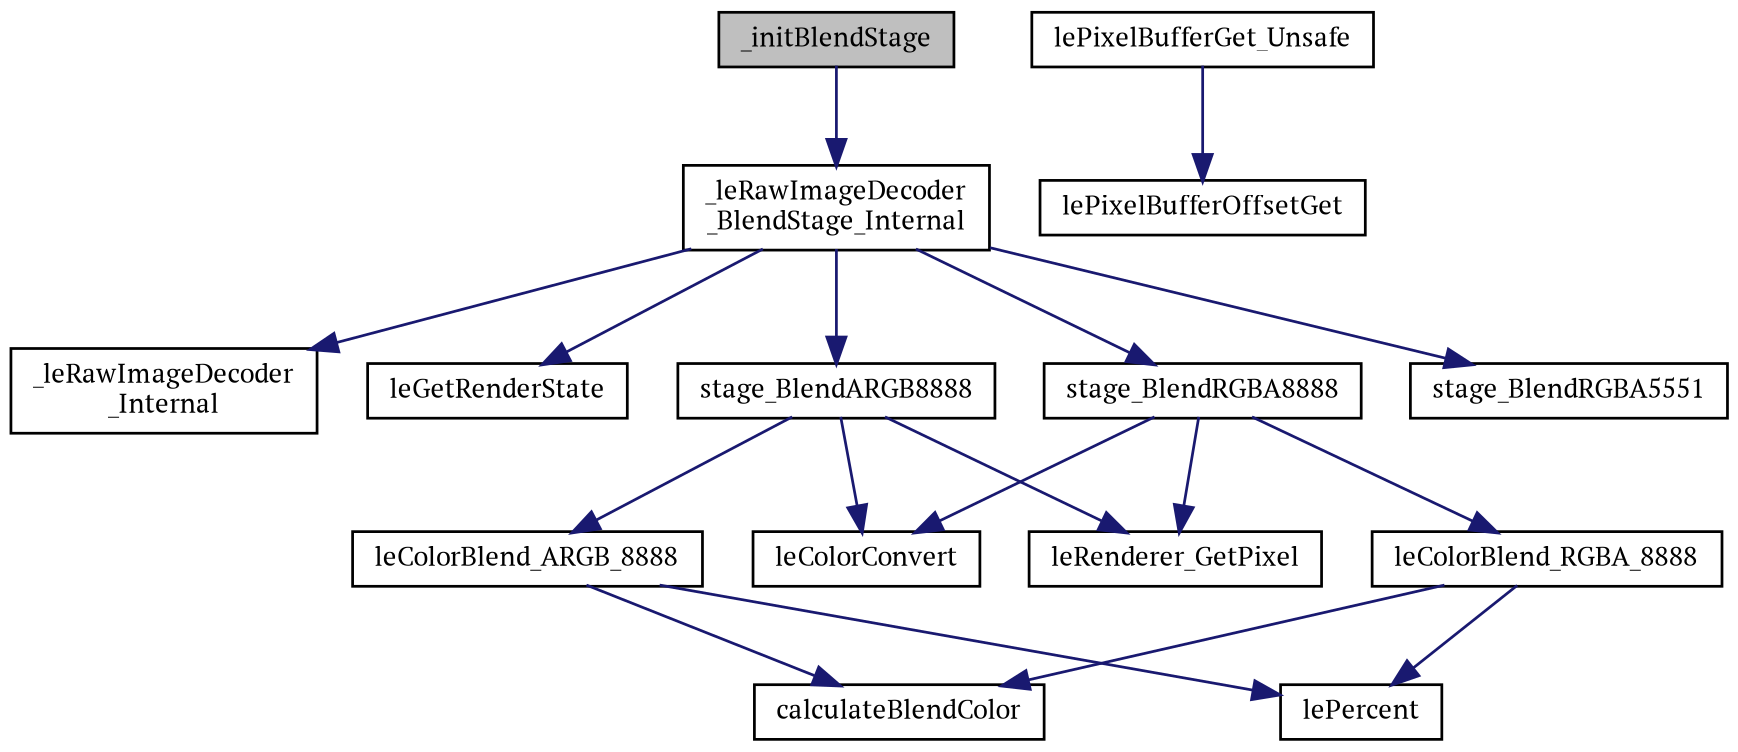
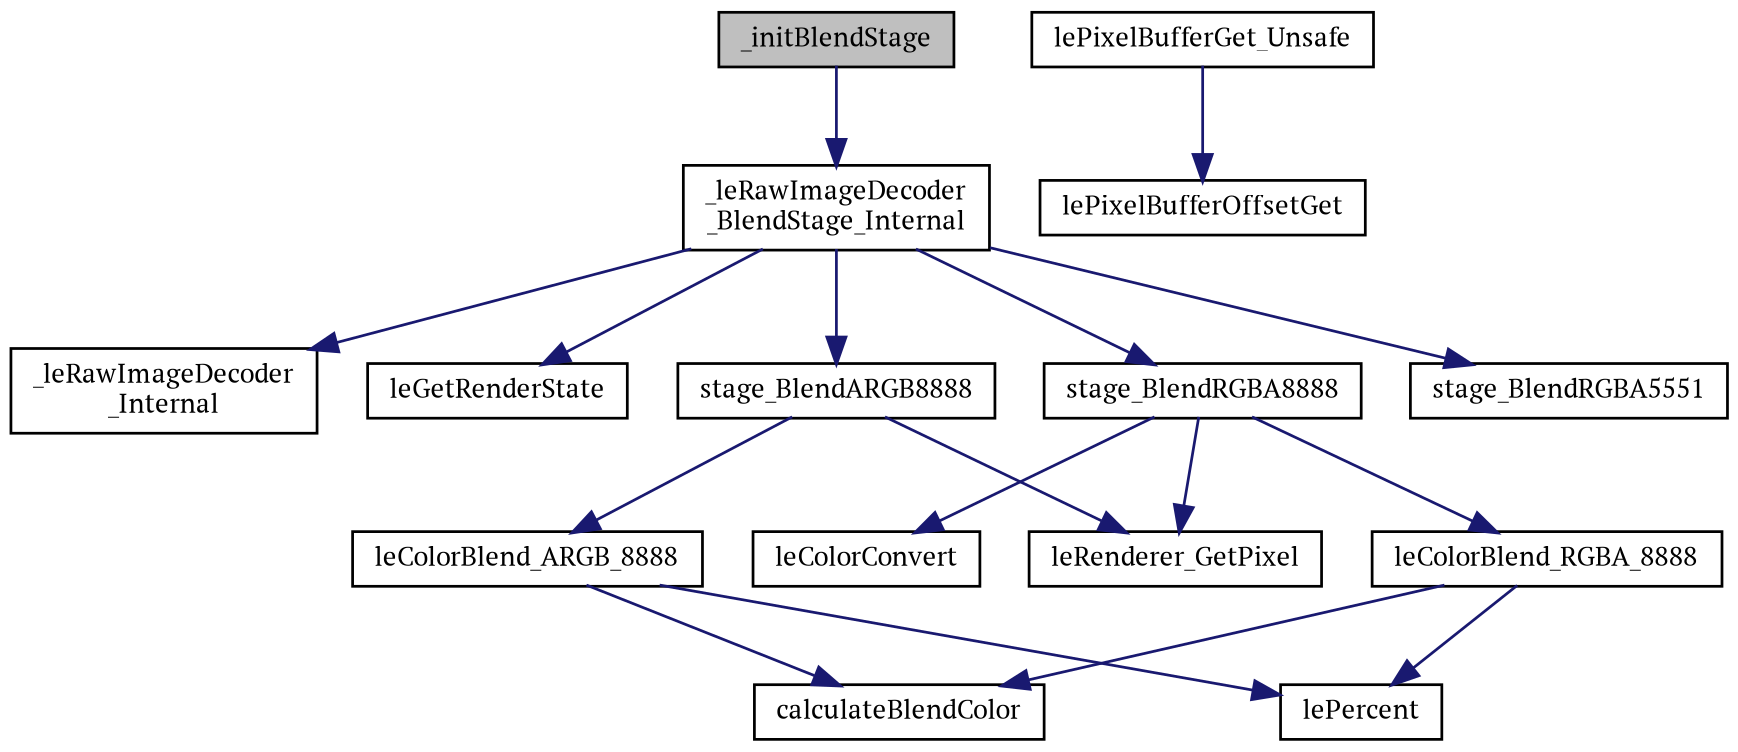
(849, 461) -> none
